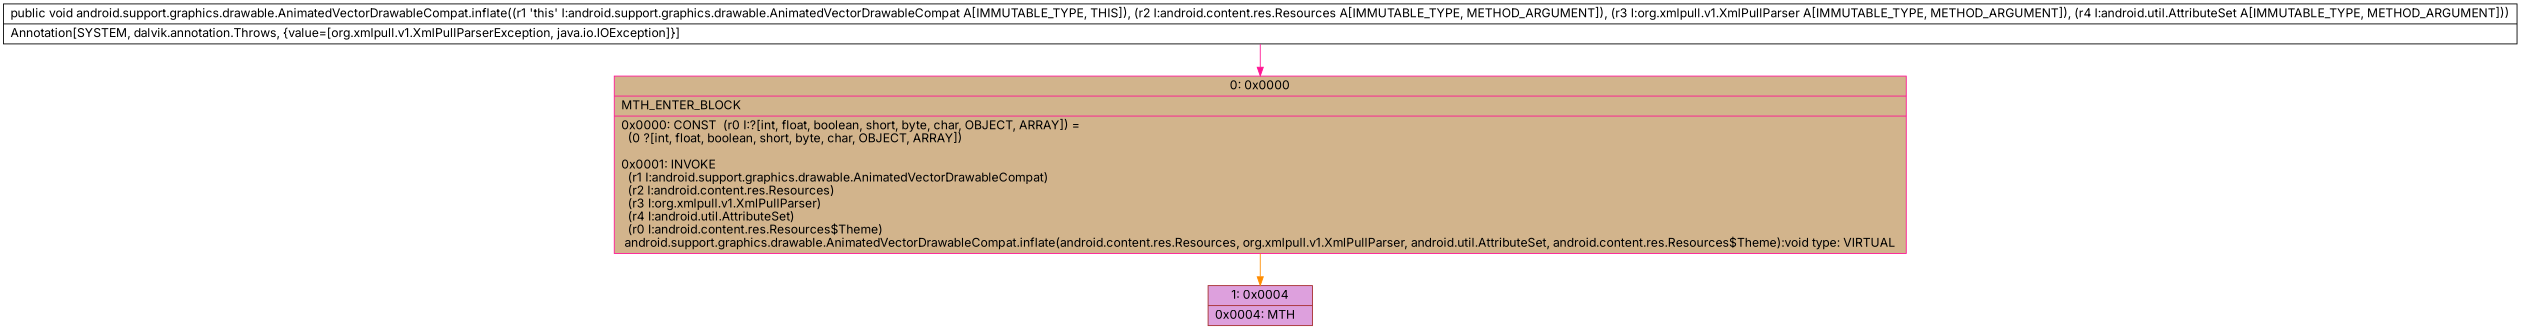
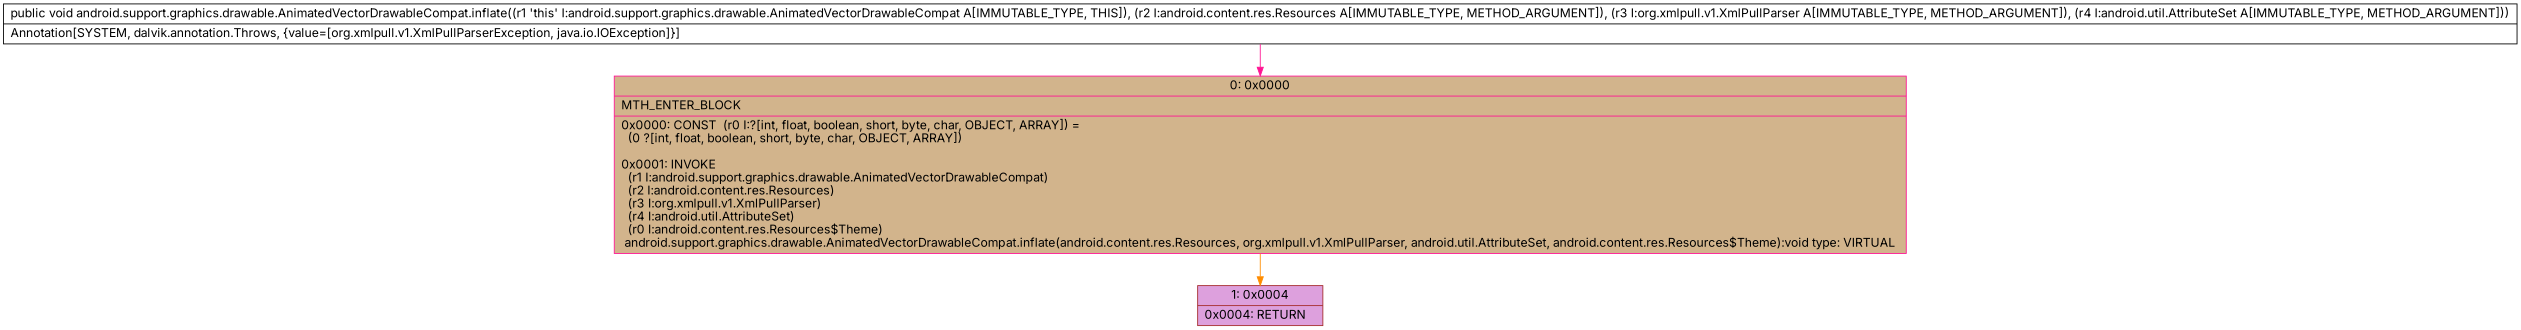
(1260, 315) -> (1260, 315)
